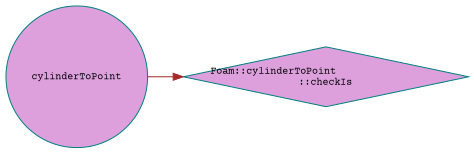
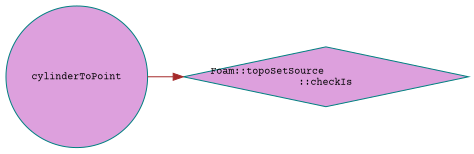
(326, 77) -> (326, 77)
